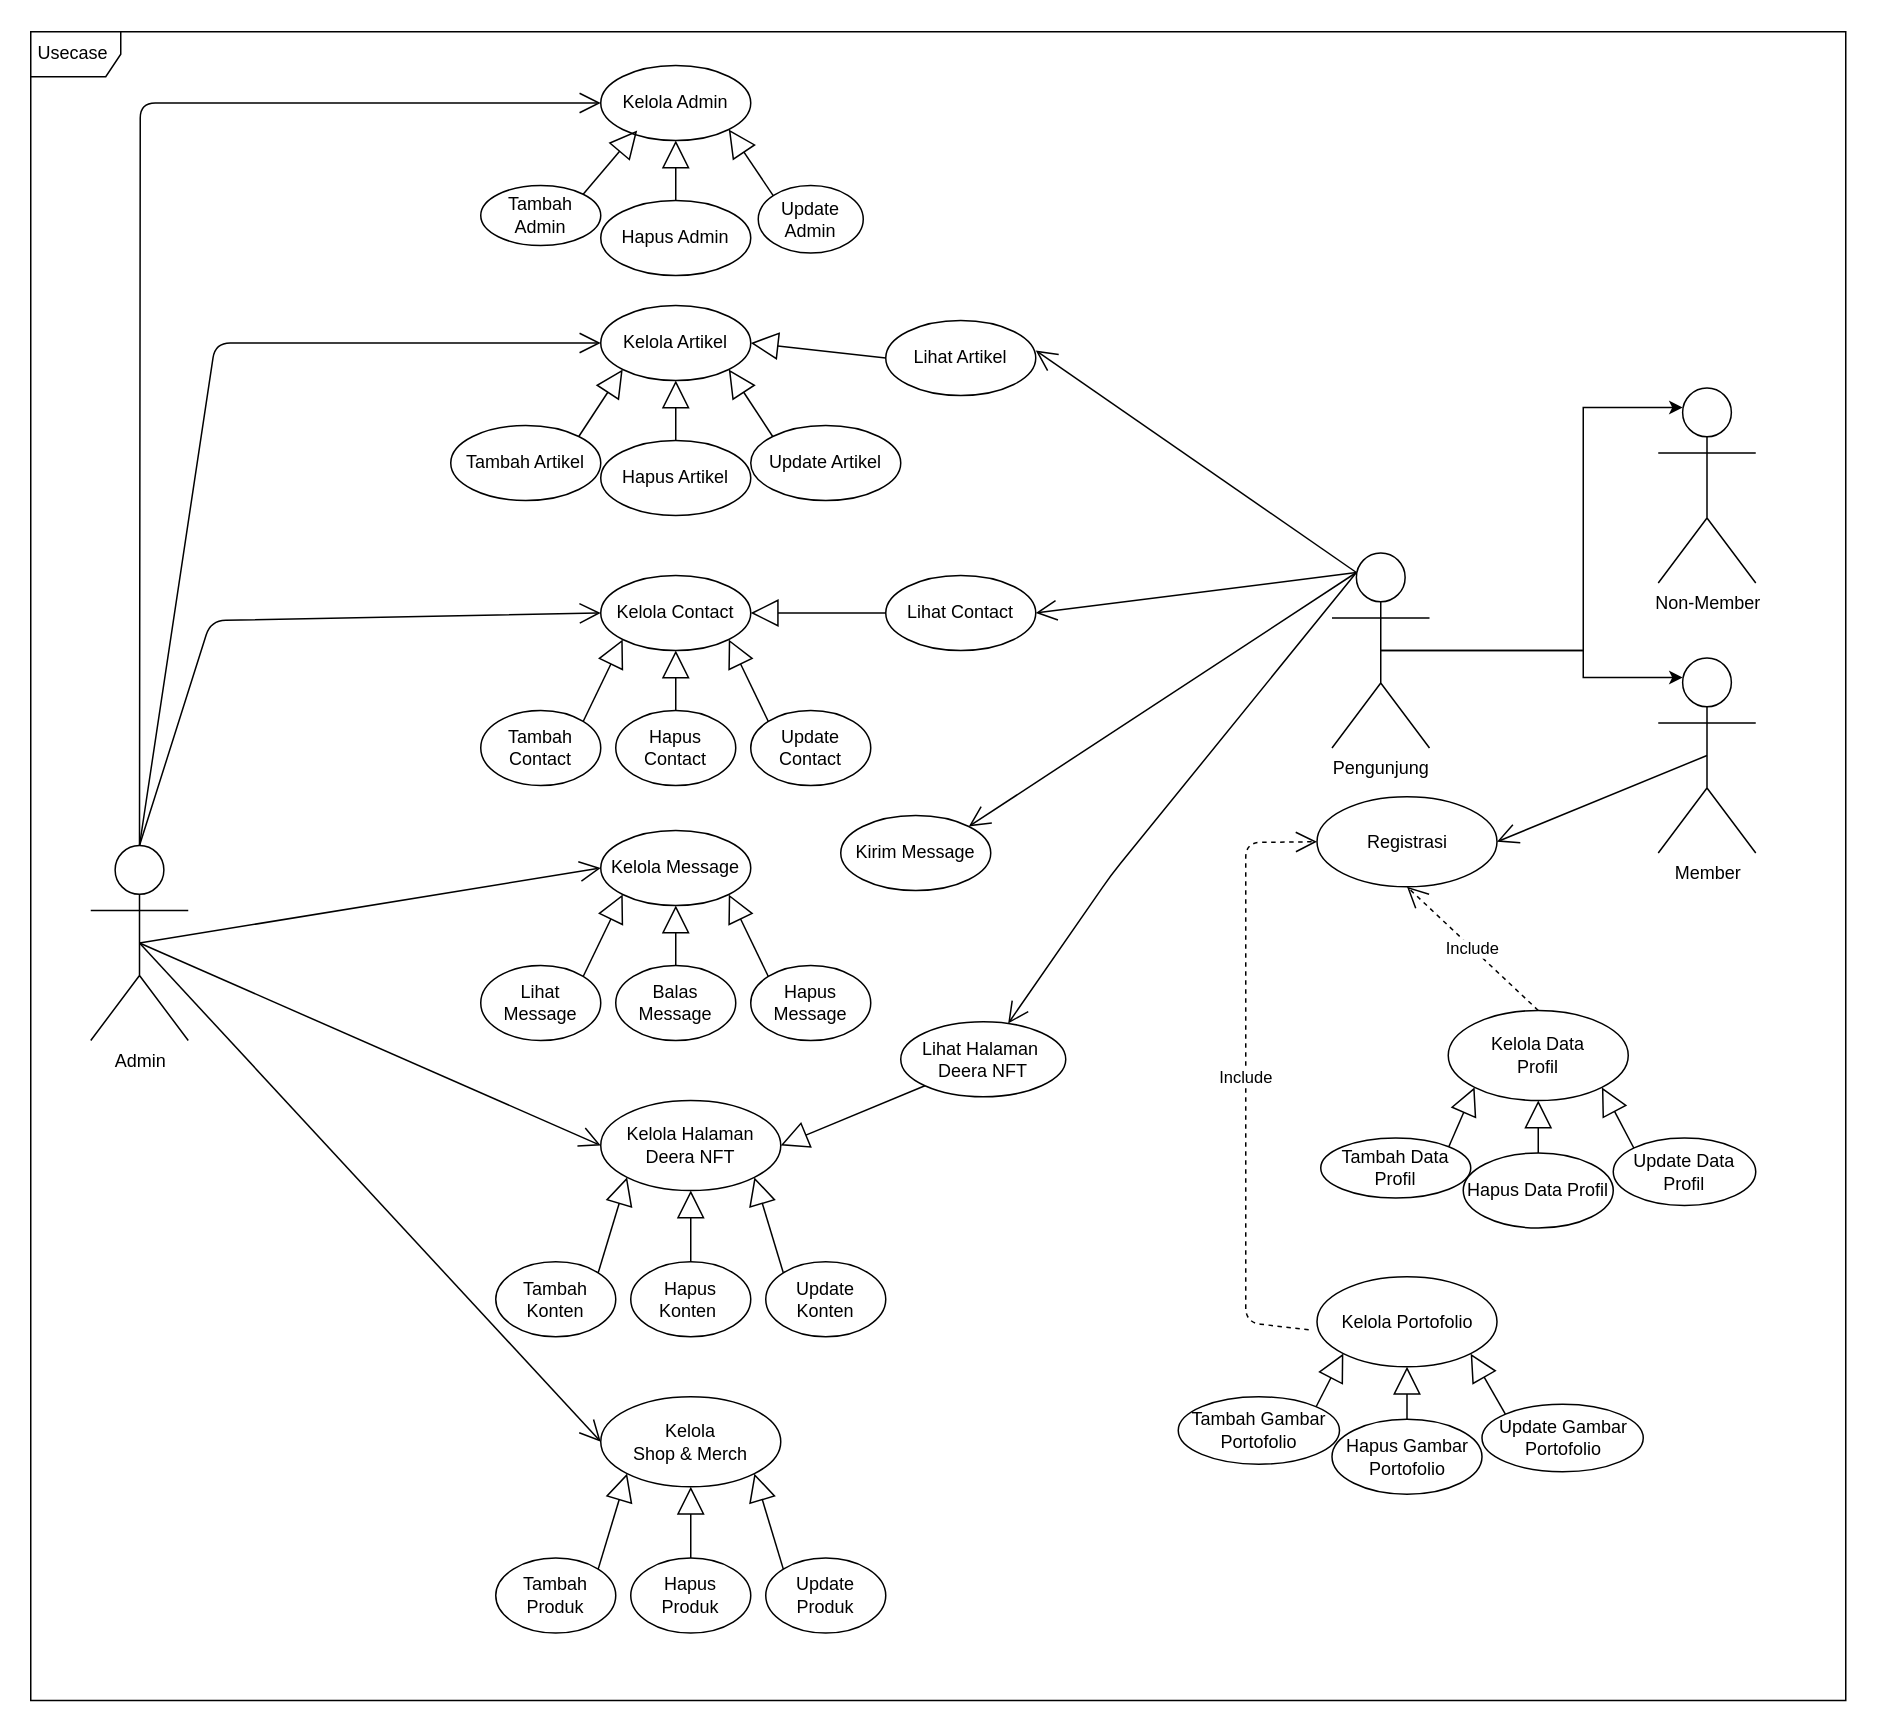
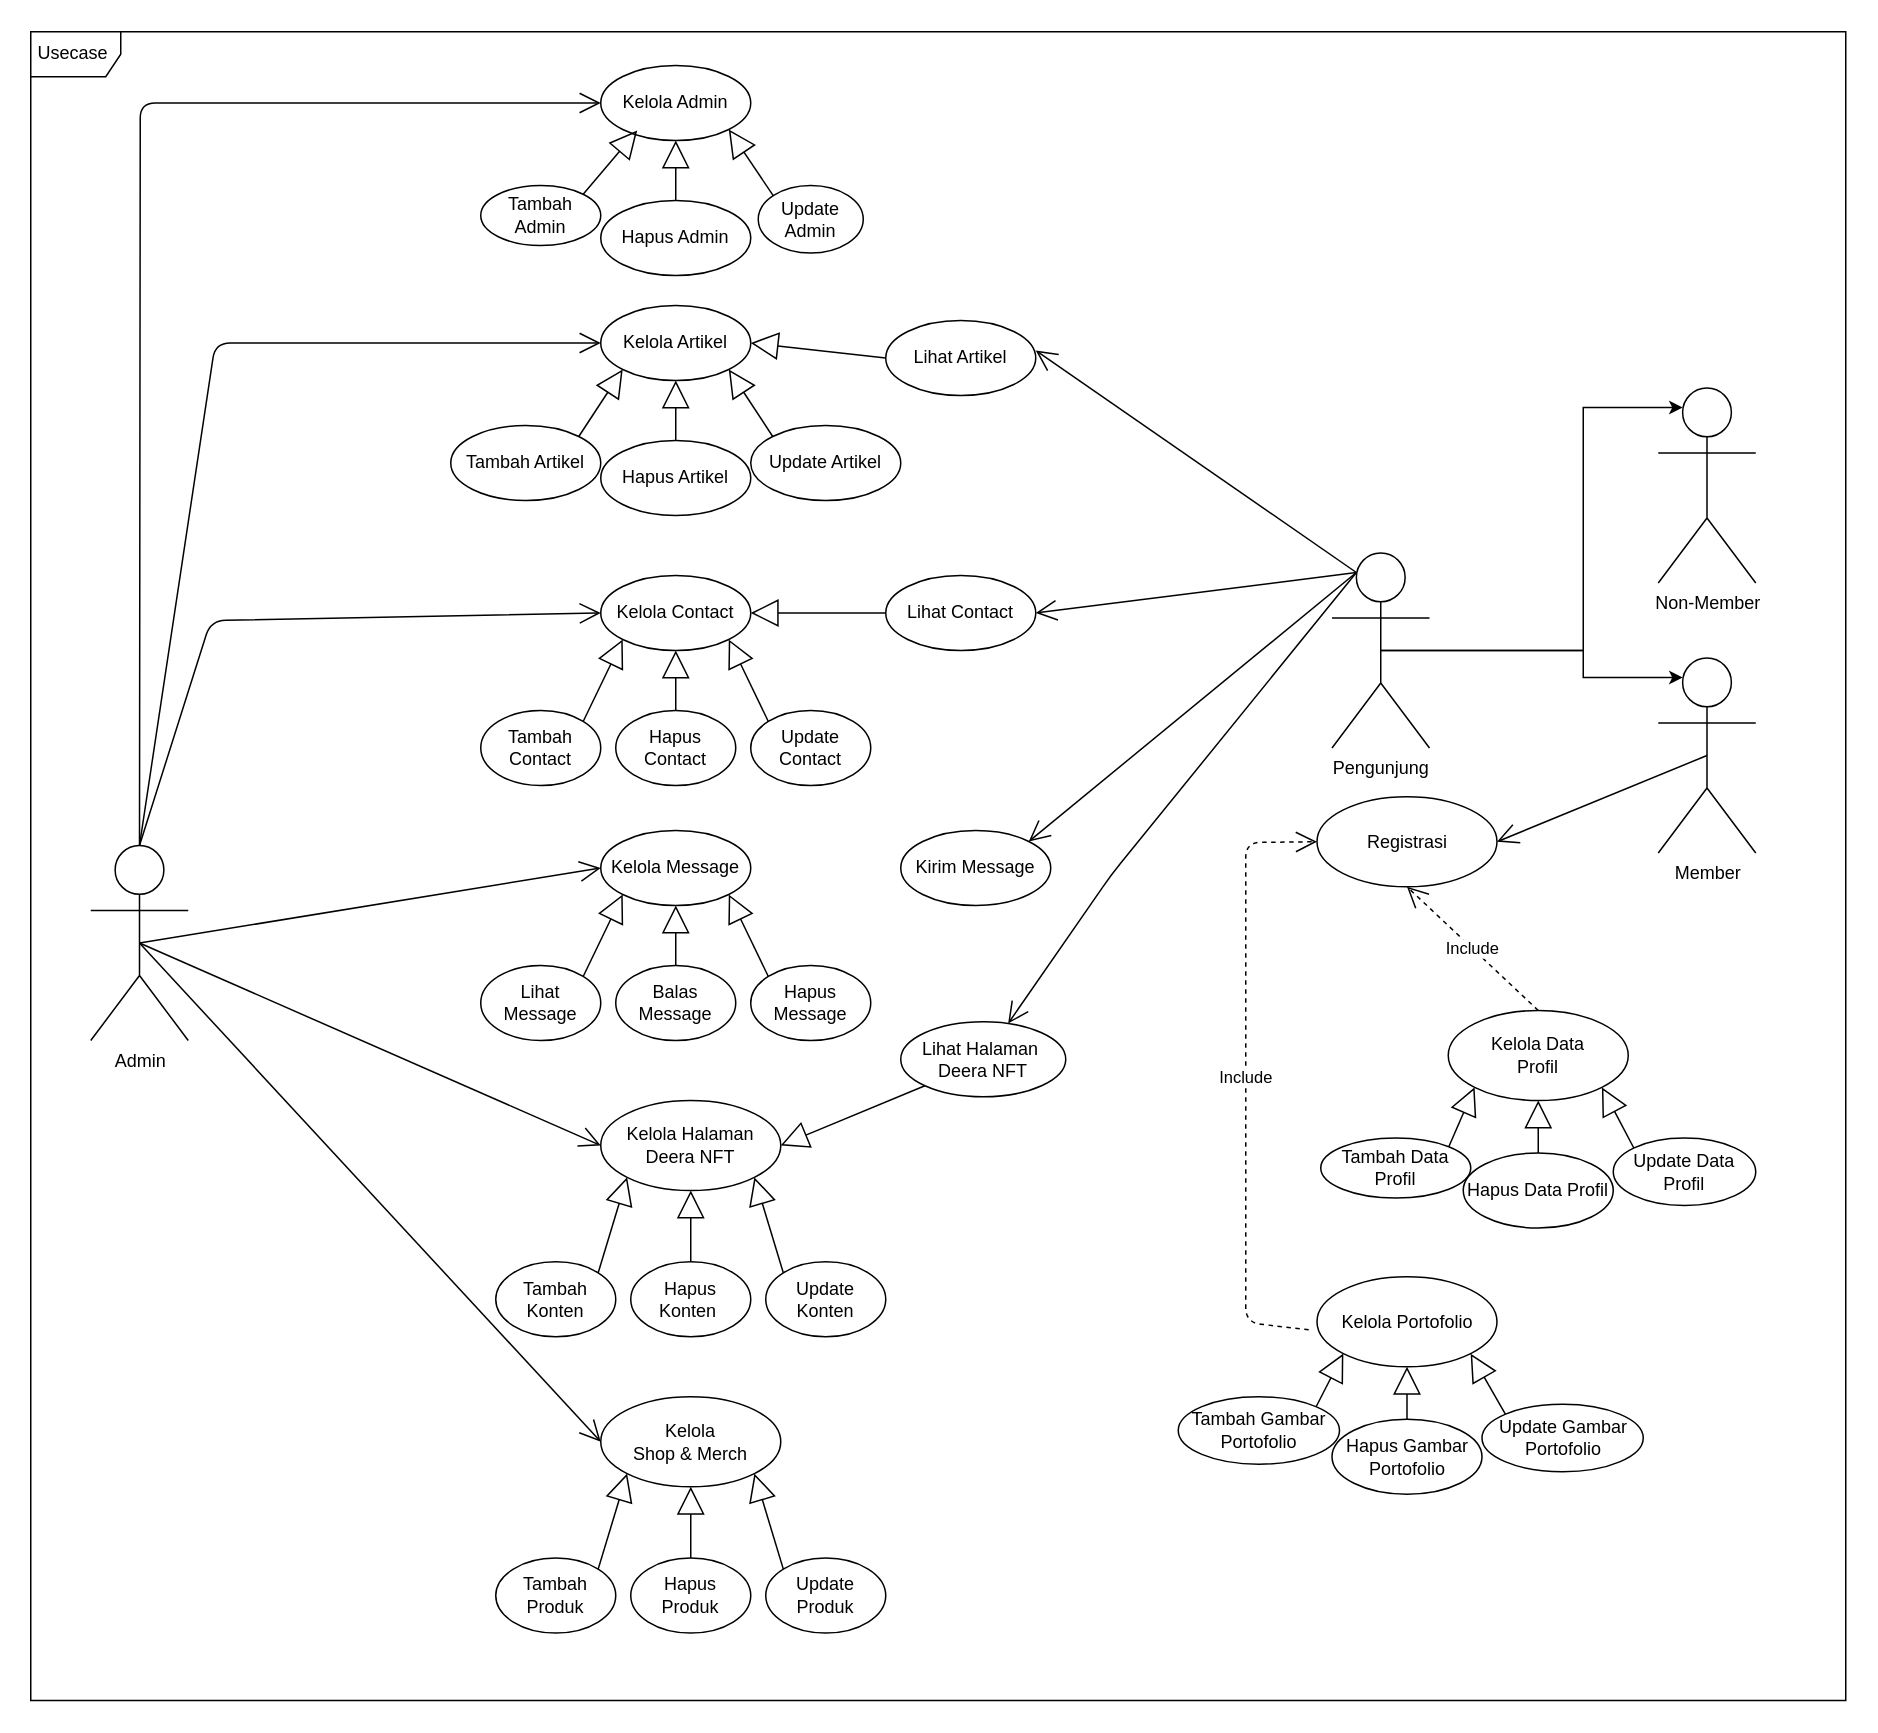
(916, 853) -> (976, 868)
